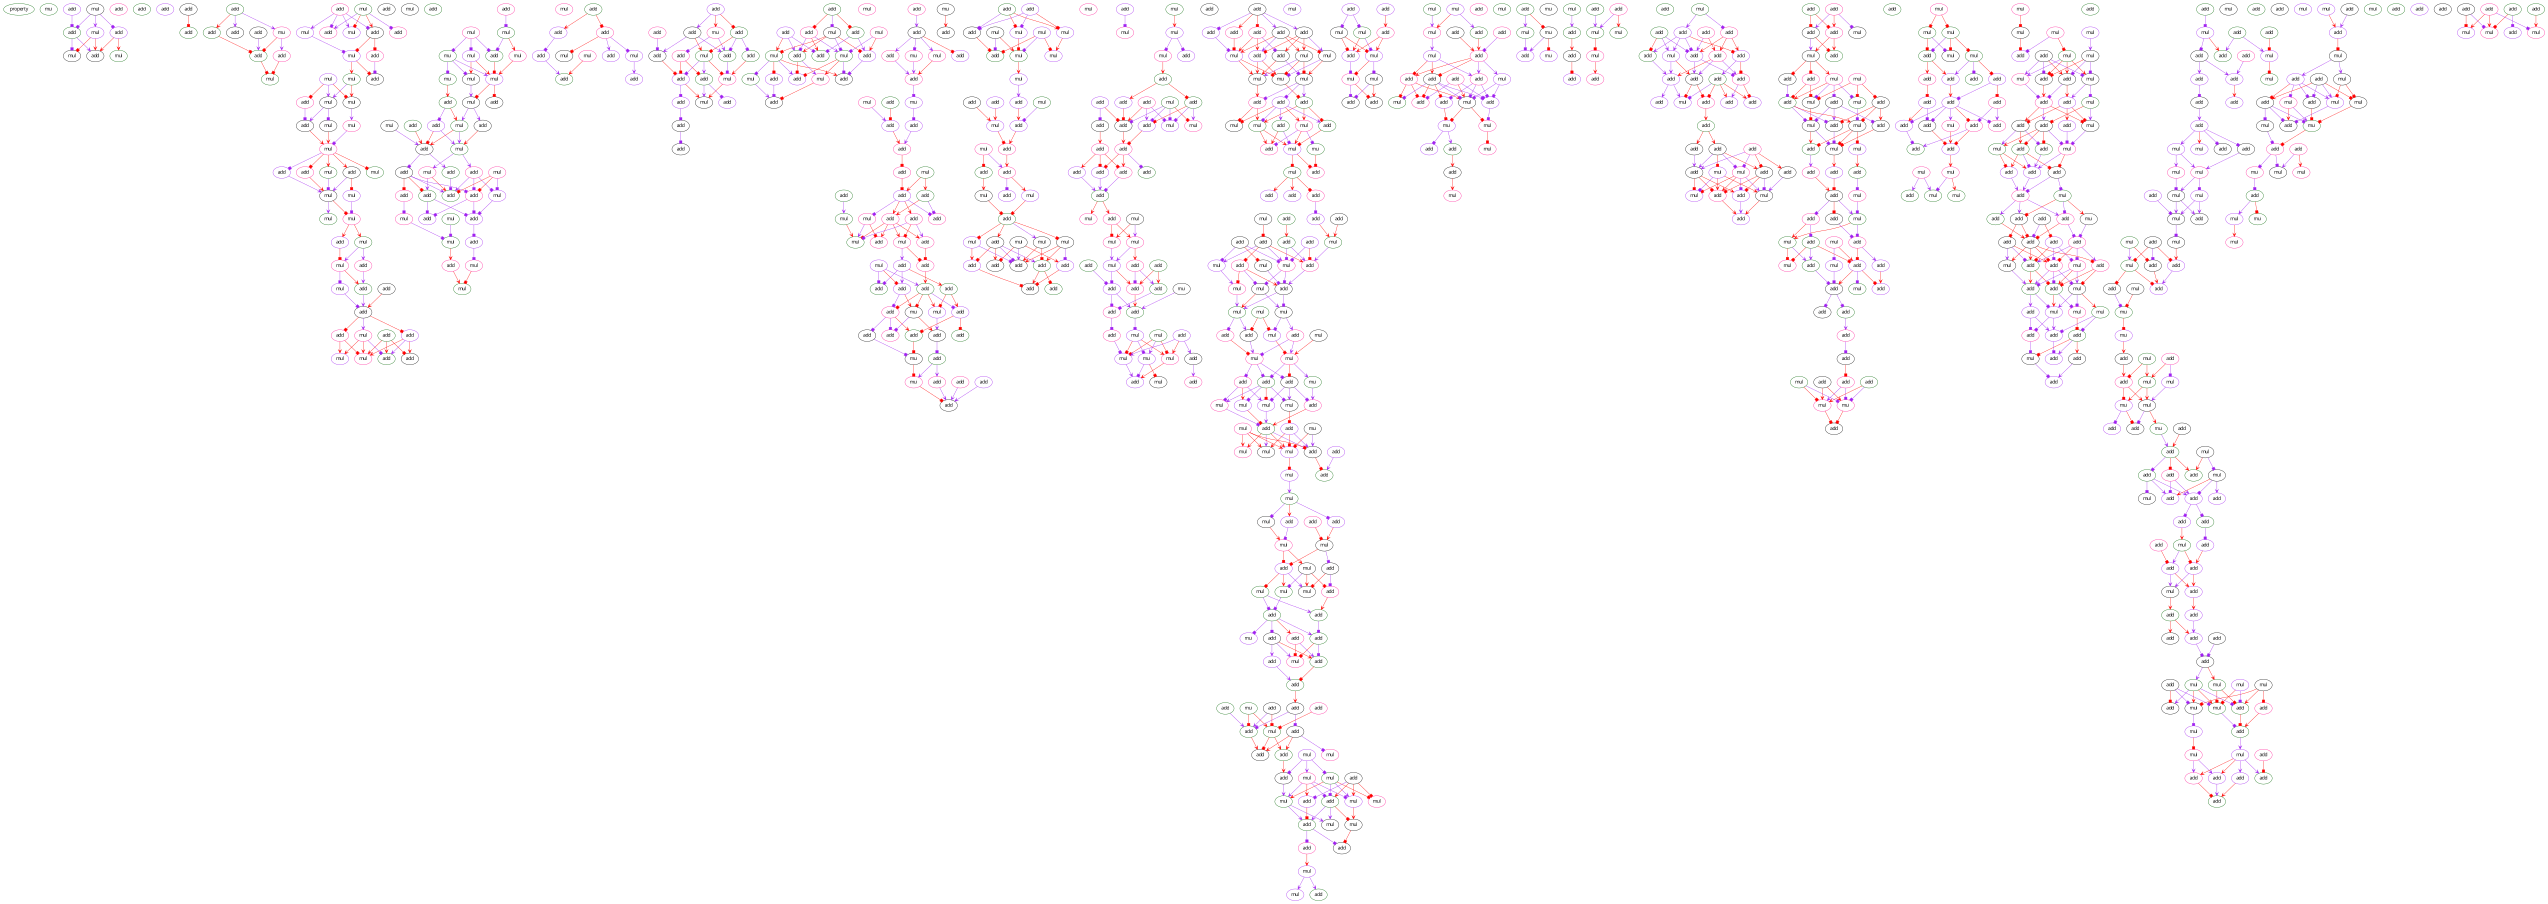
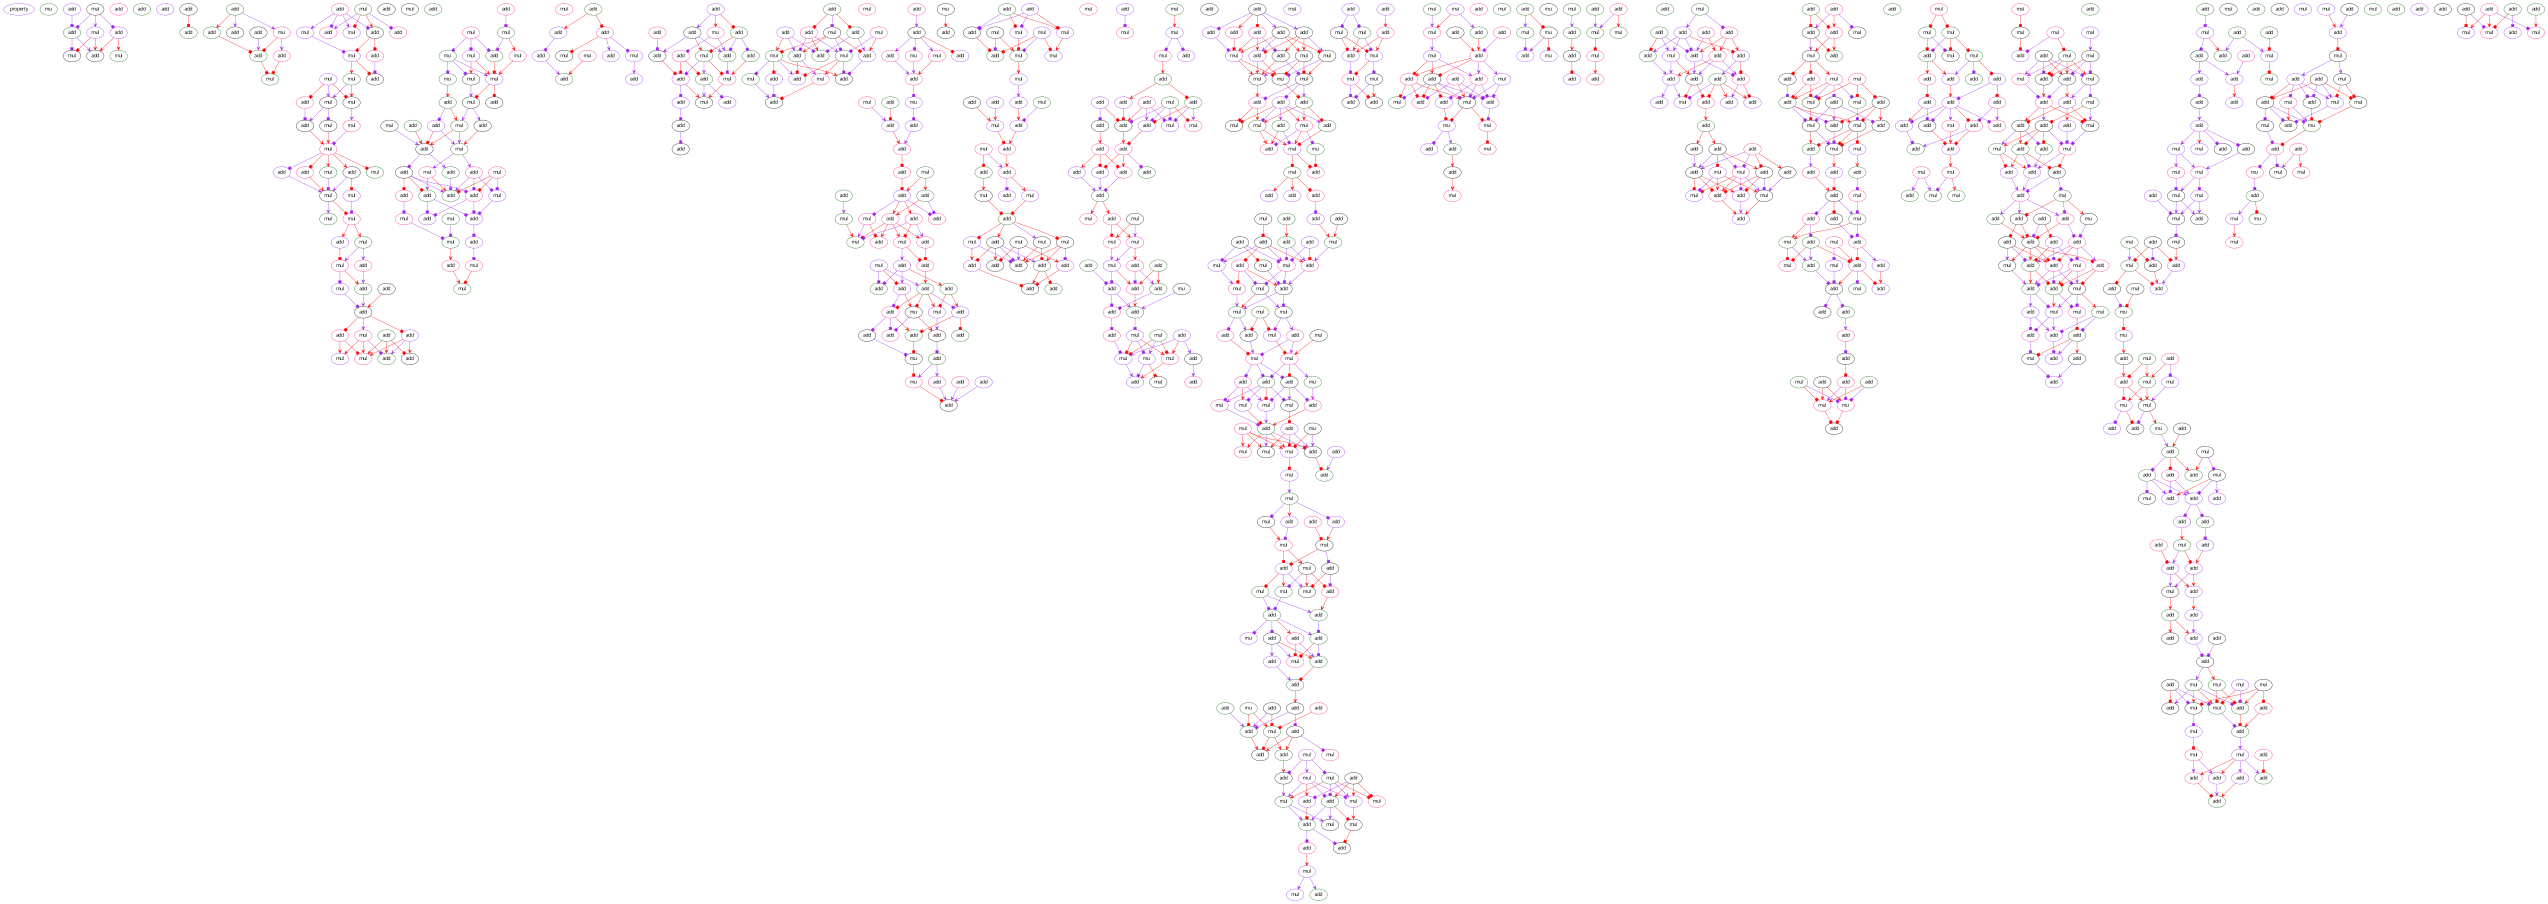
(19, 9) -> (19, 9)
